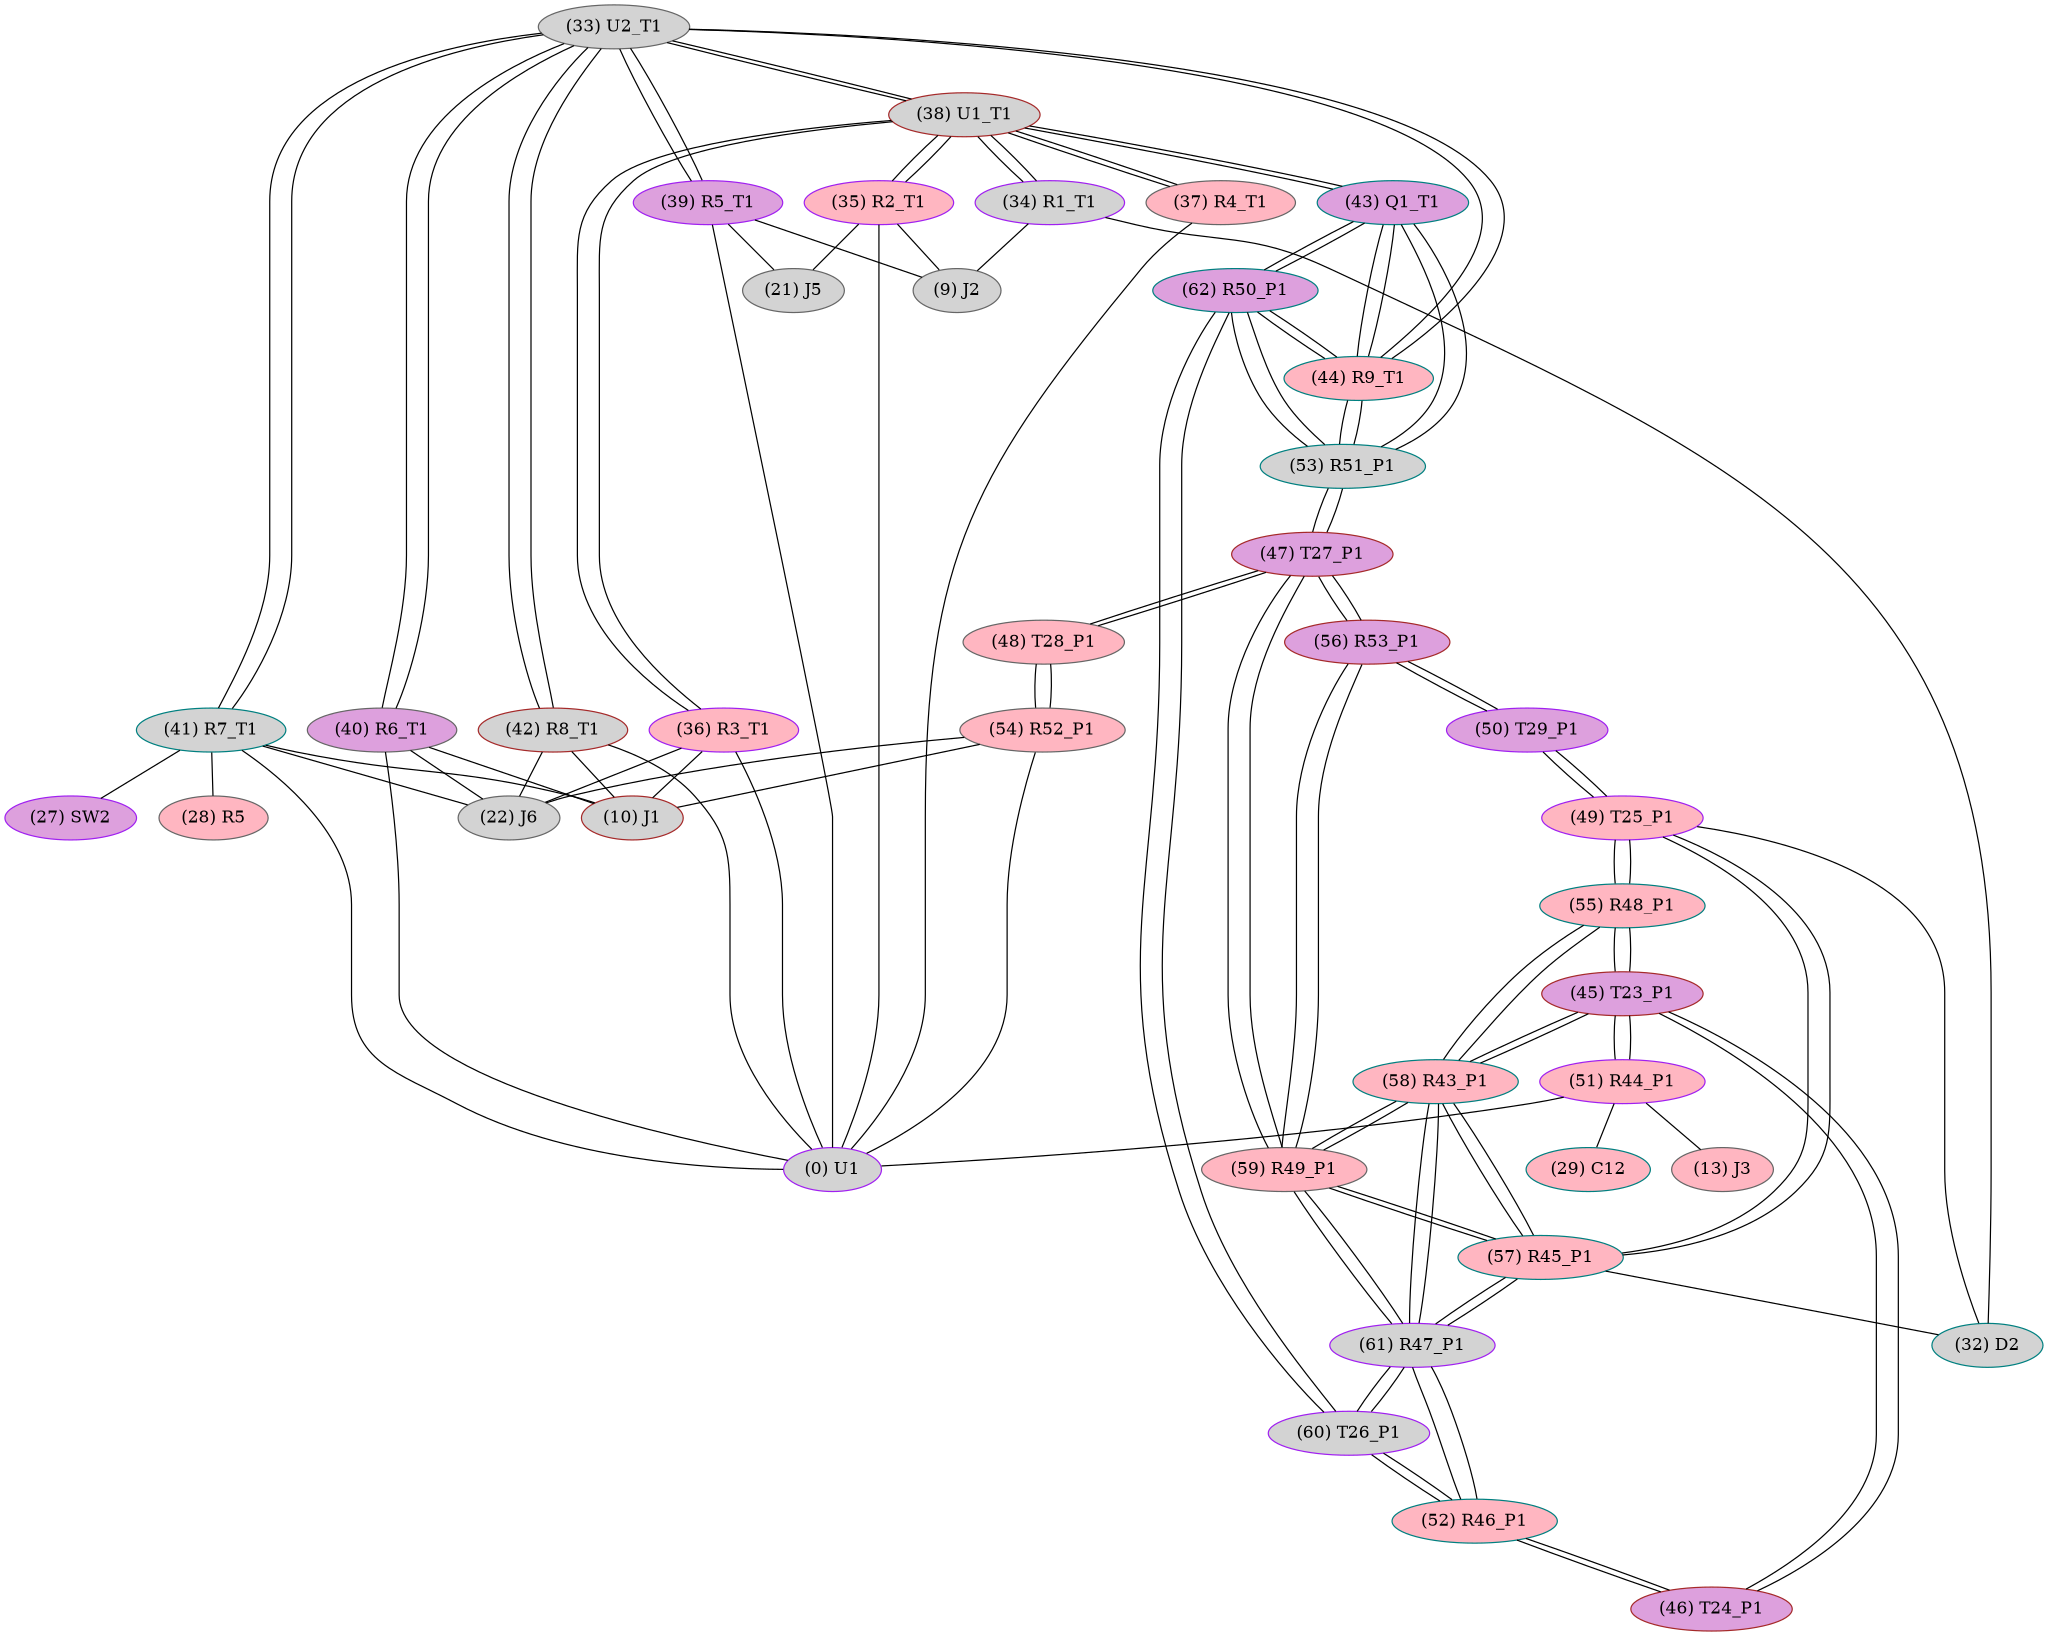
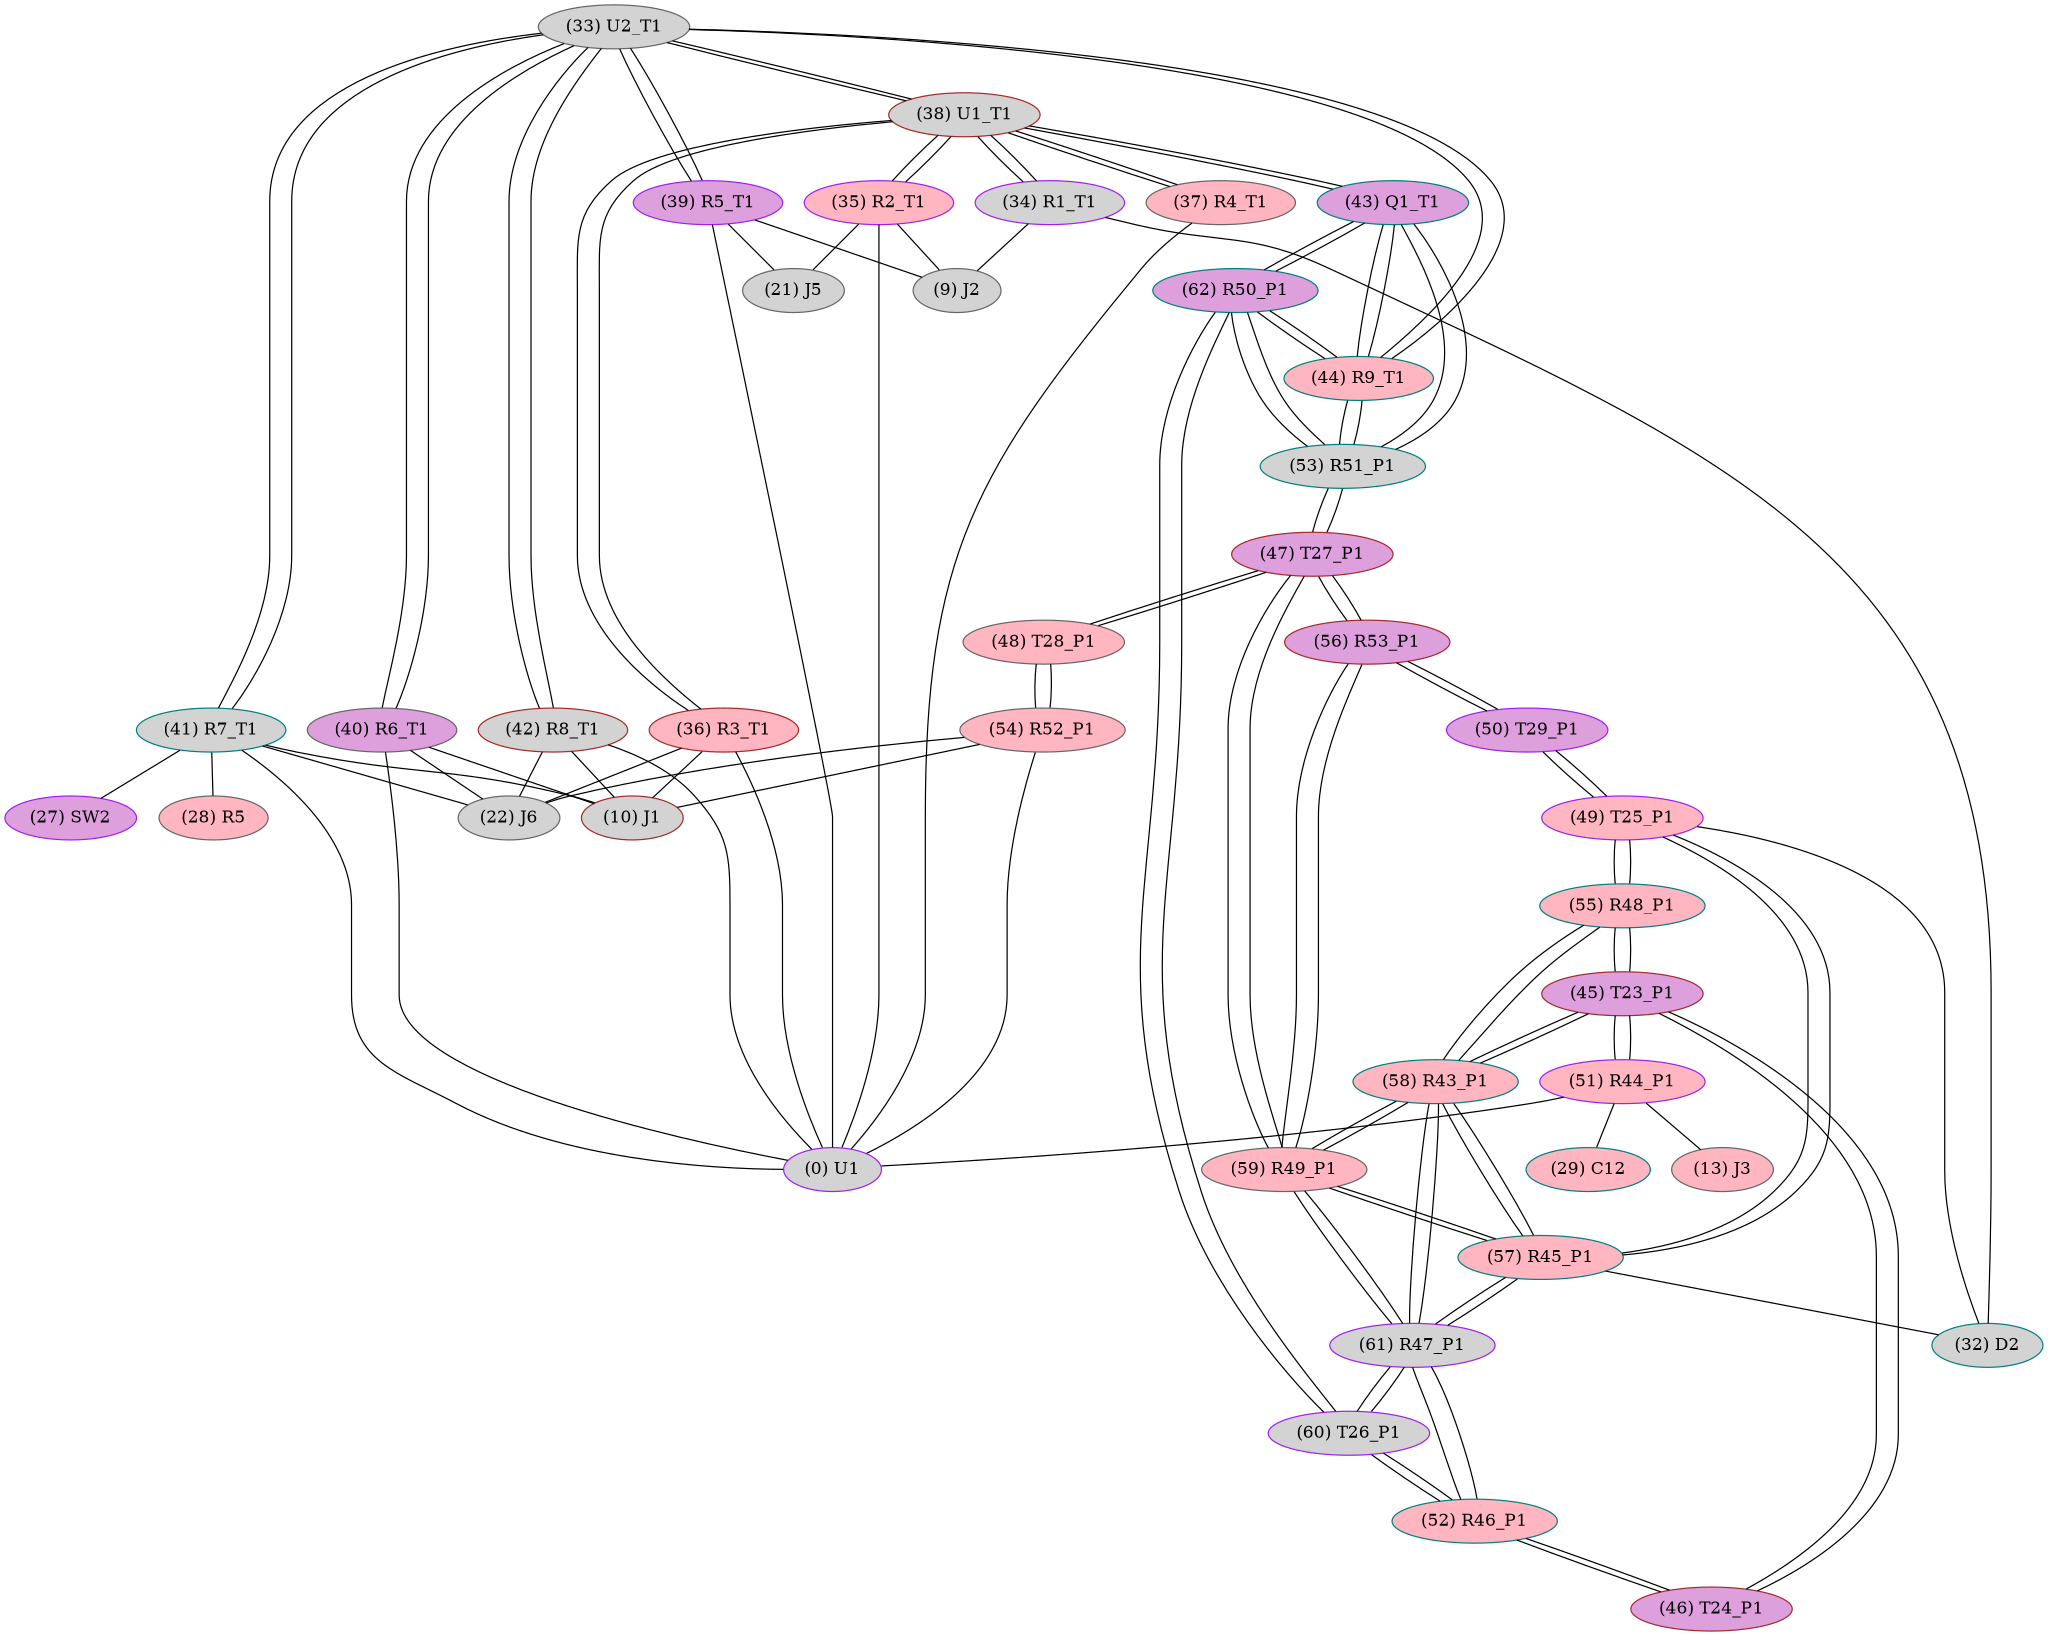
(724, 730) -> (724, 730)
